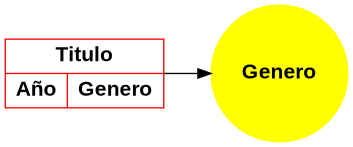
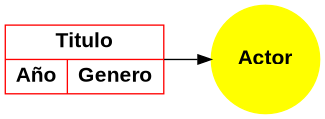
(280, 73) -> (266, 59)
